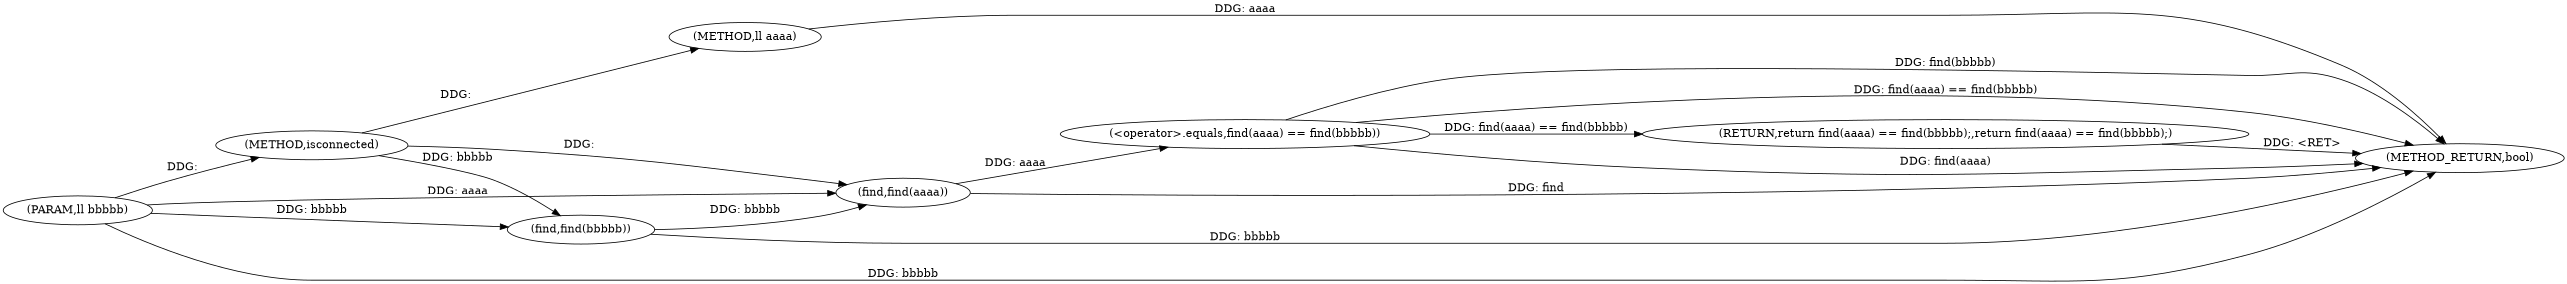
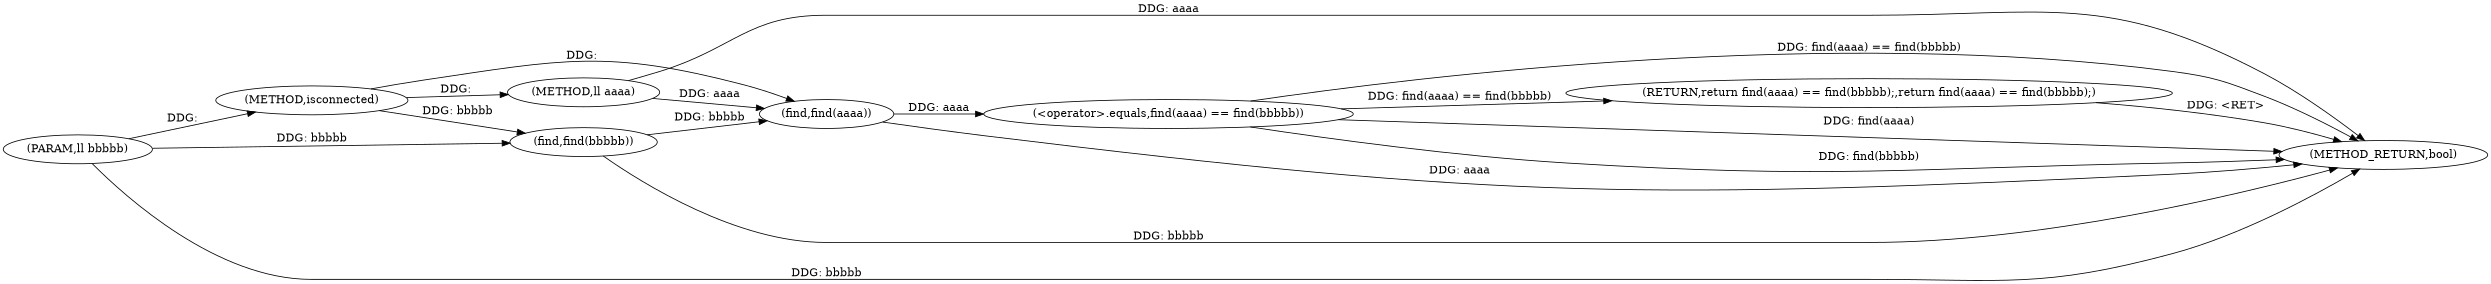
(1536, 188) -> (1460, 171)
(487, 197) -> (704, 103)
